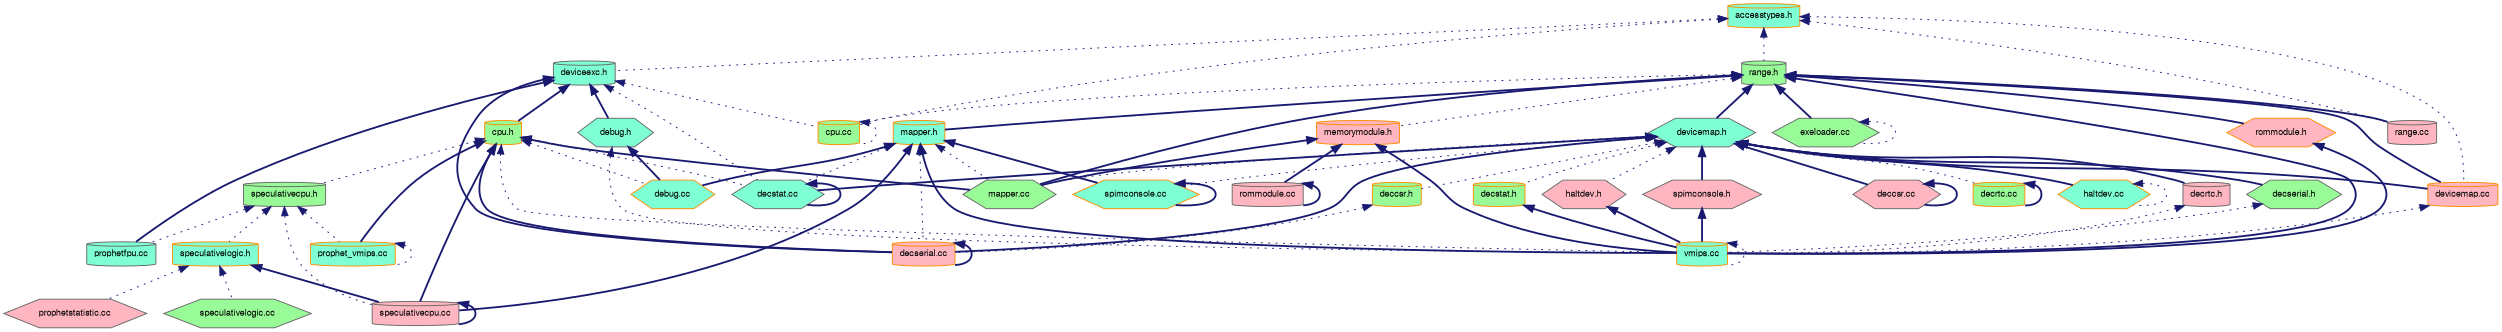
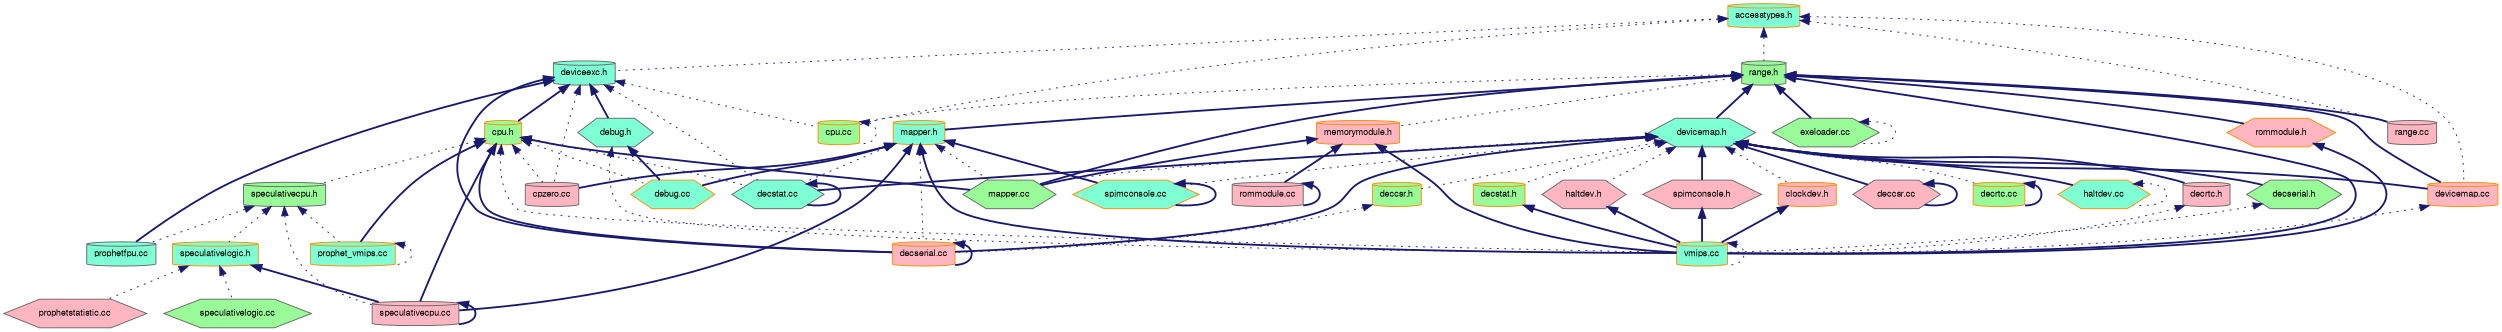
none -> (552, 194)
none -> (1807, 194)
